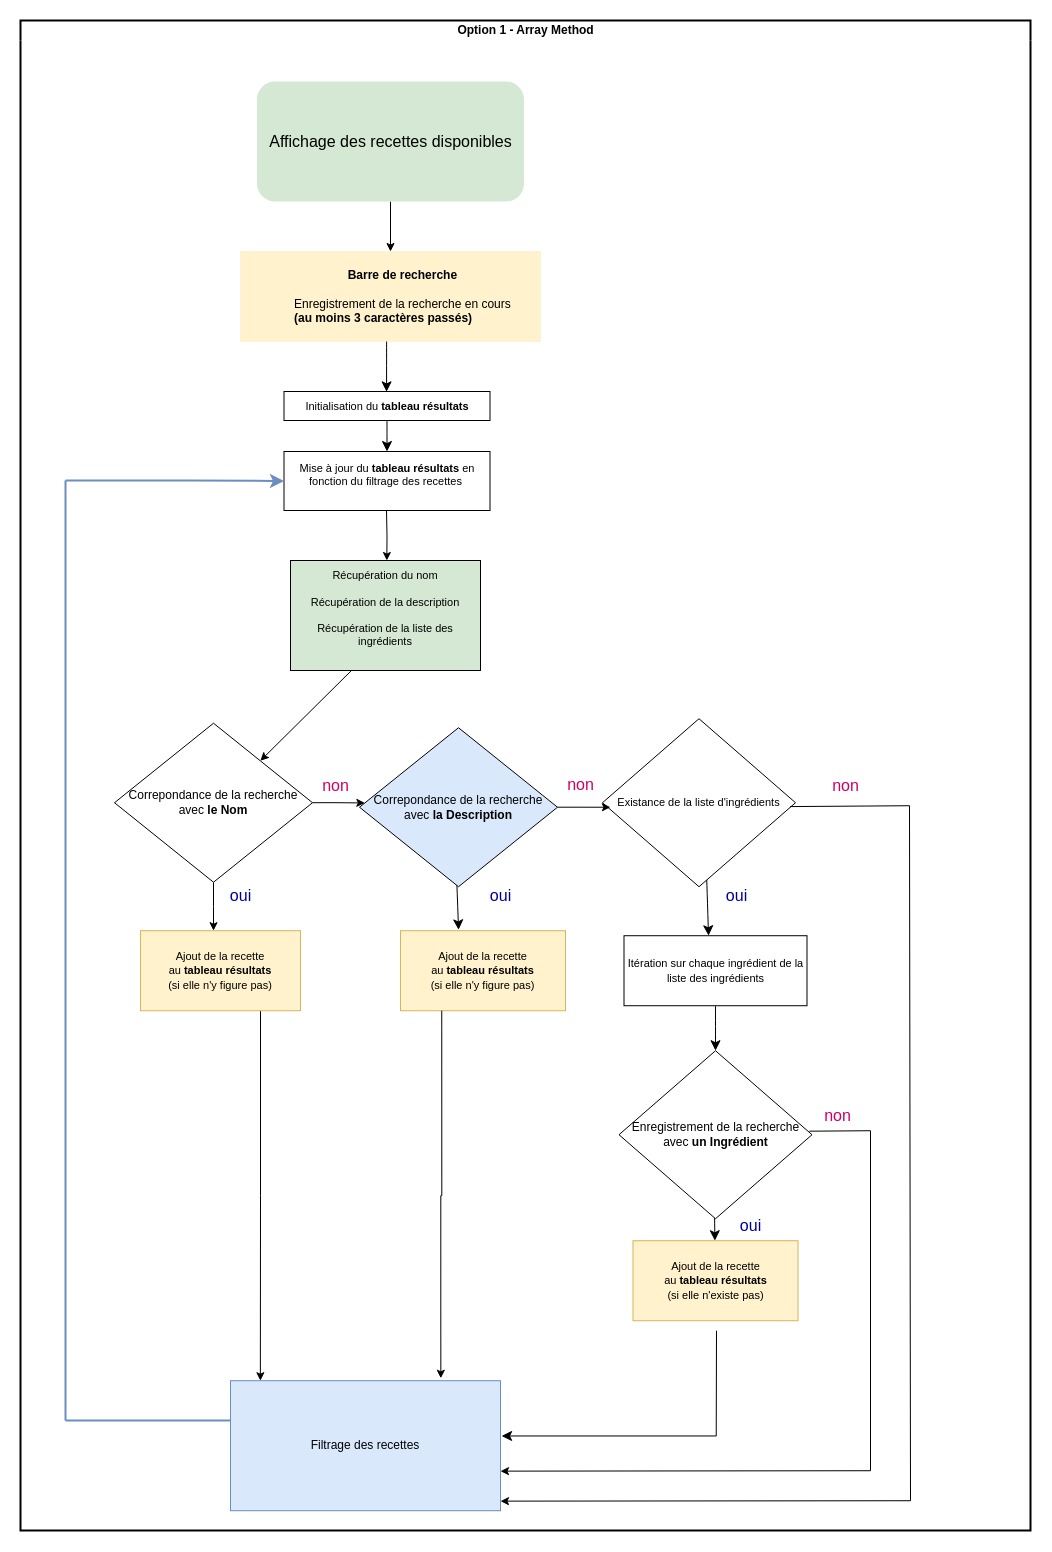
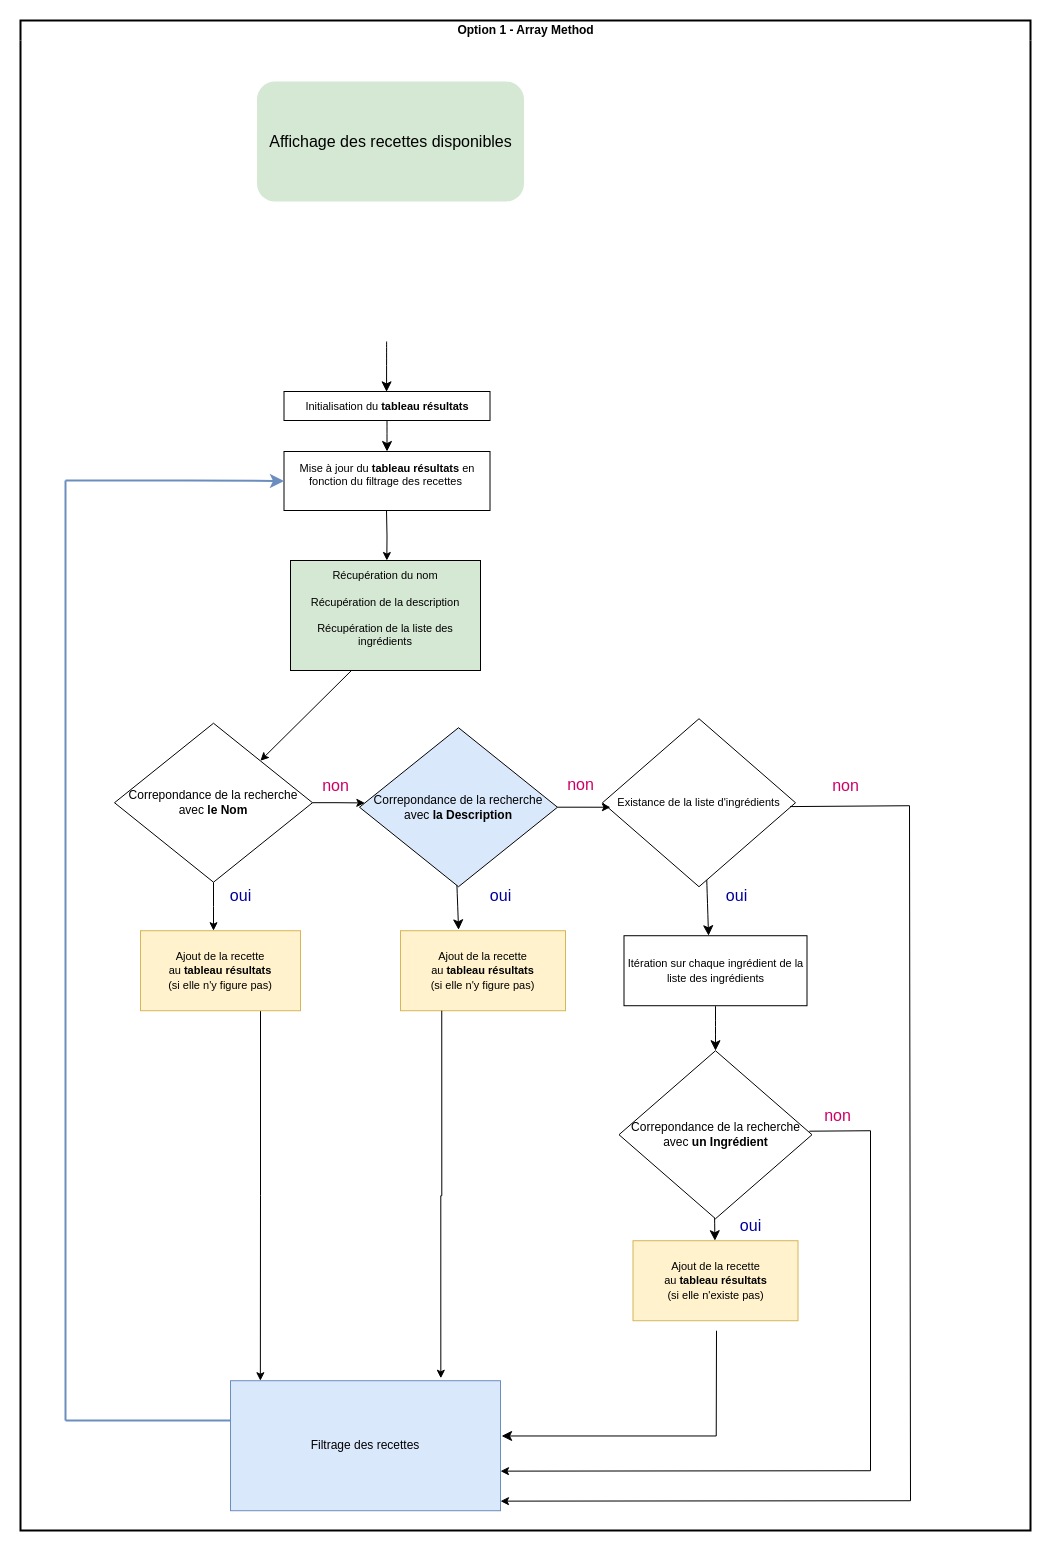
(391, 223) -> none
(391, 297) -> none
(716, 1135) -> (716, 1135)
